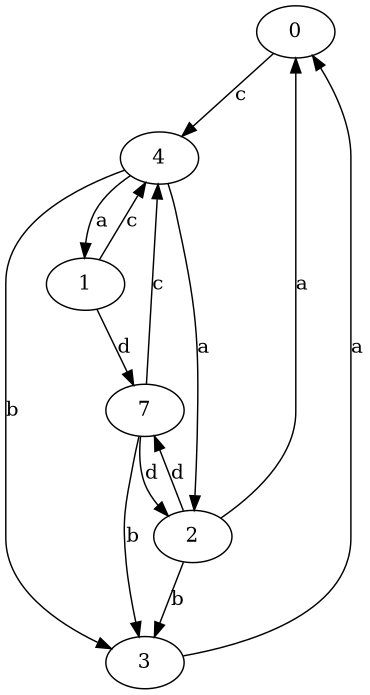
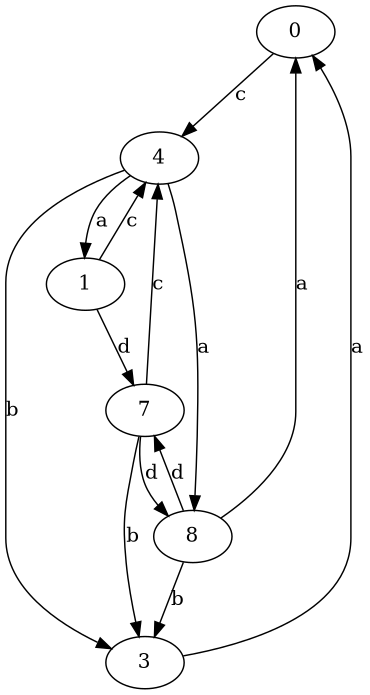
(193, 537) -> (193, 537)
